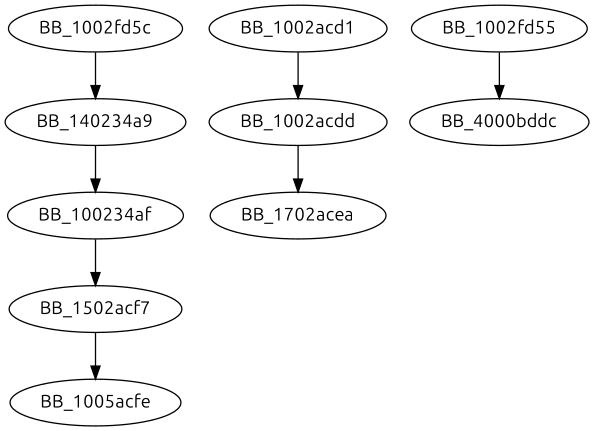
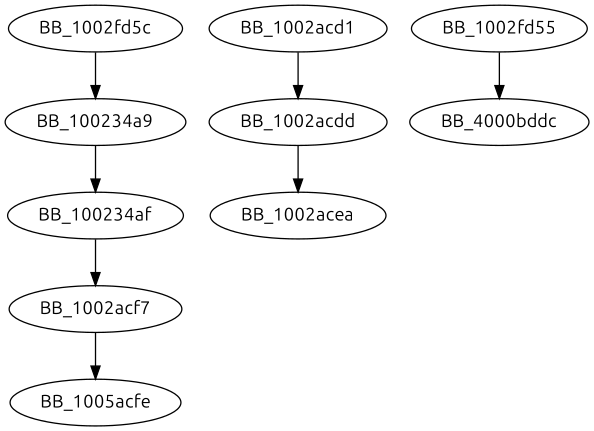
(96, 122) -> (96, 122)
(298, 216) -> (298, 216)
(96, 309) -> (96, 309)
